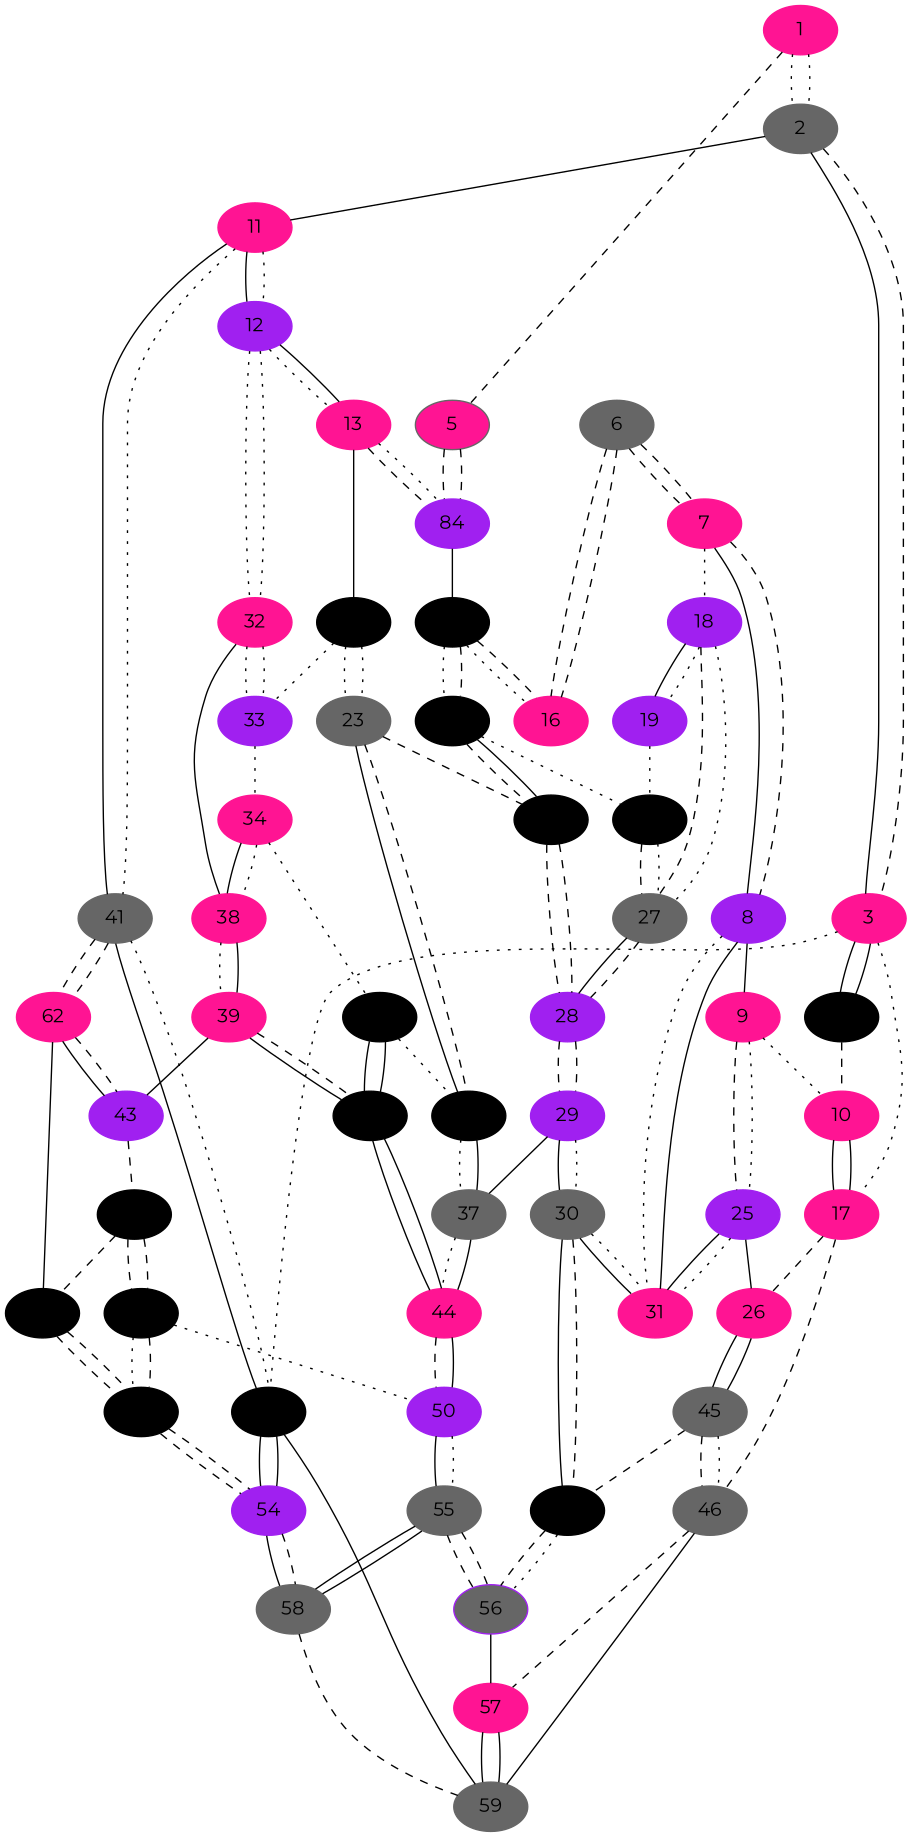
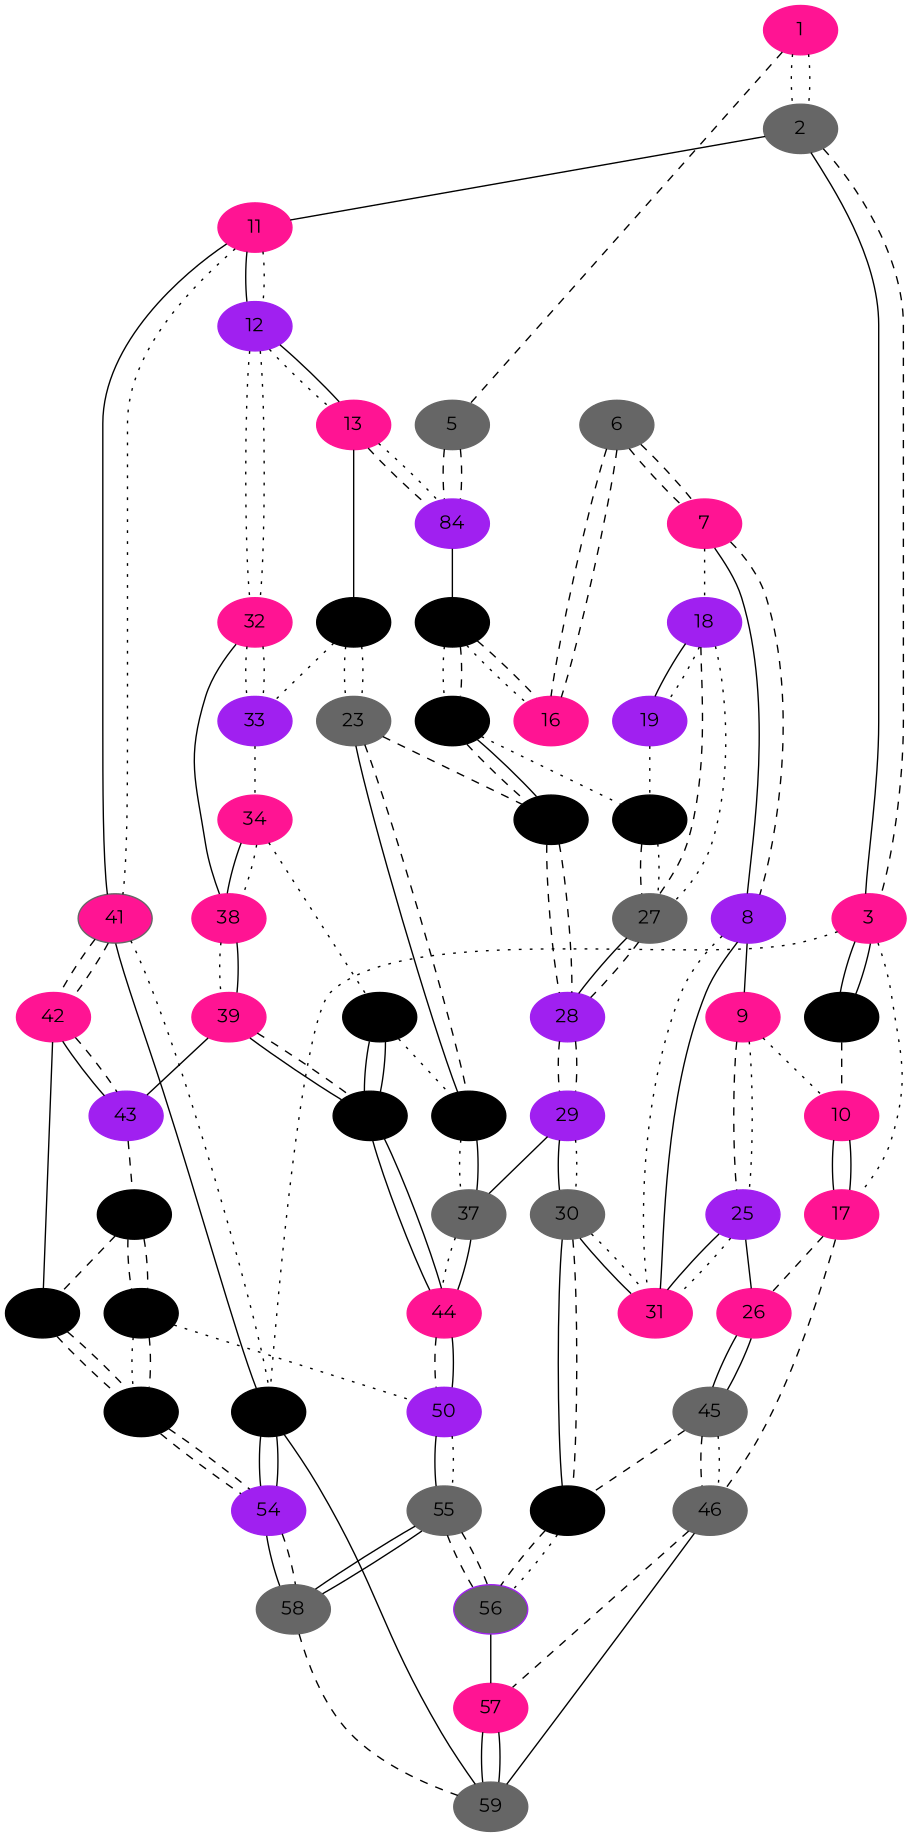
(452, 425) -> (452, 425)
(115, 918) -> (115, 918)
(53, 1017) -> (53, 1017)
